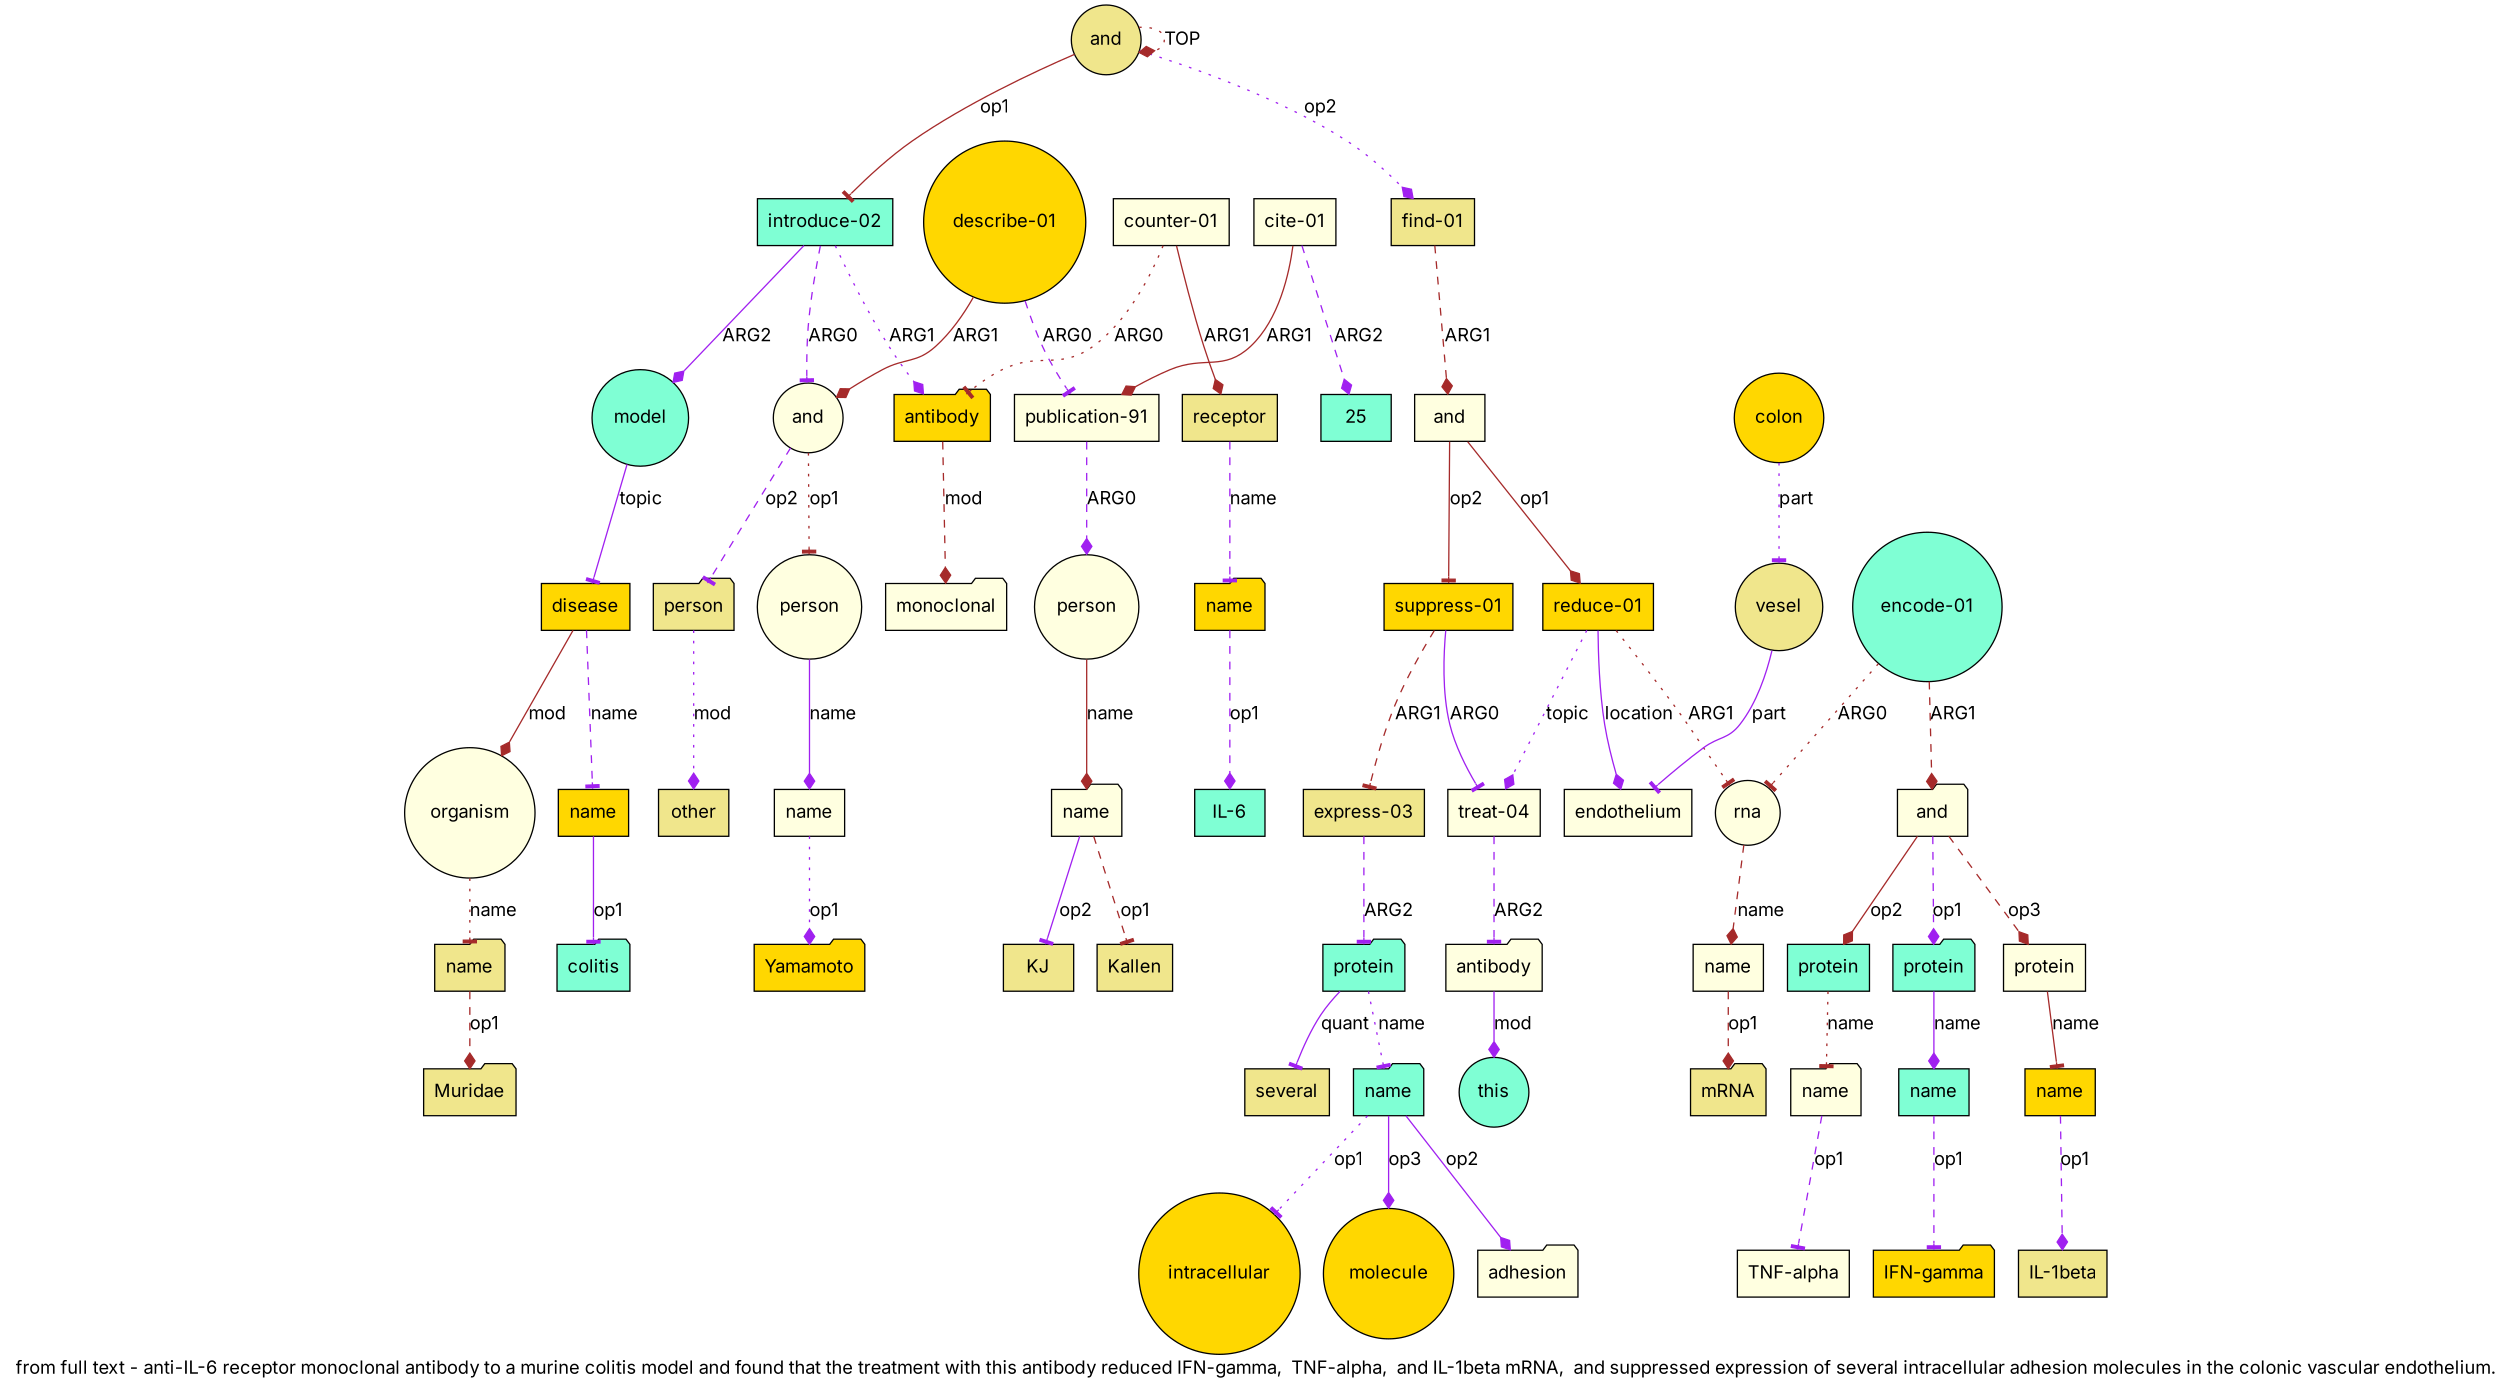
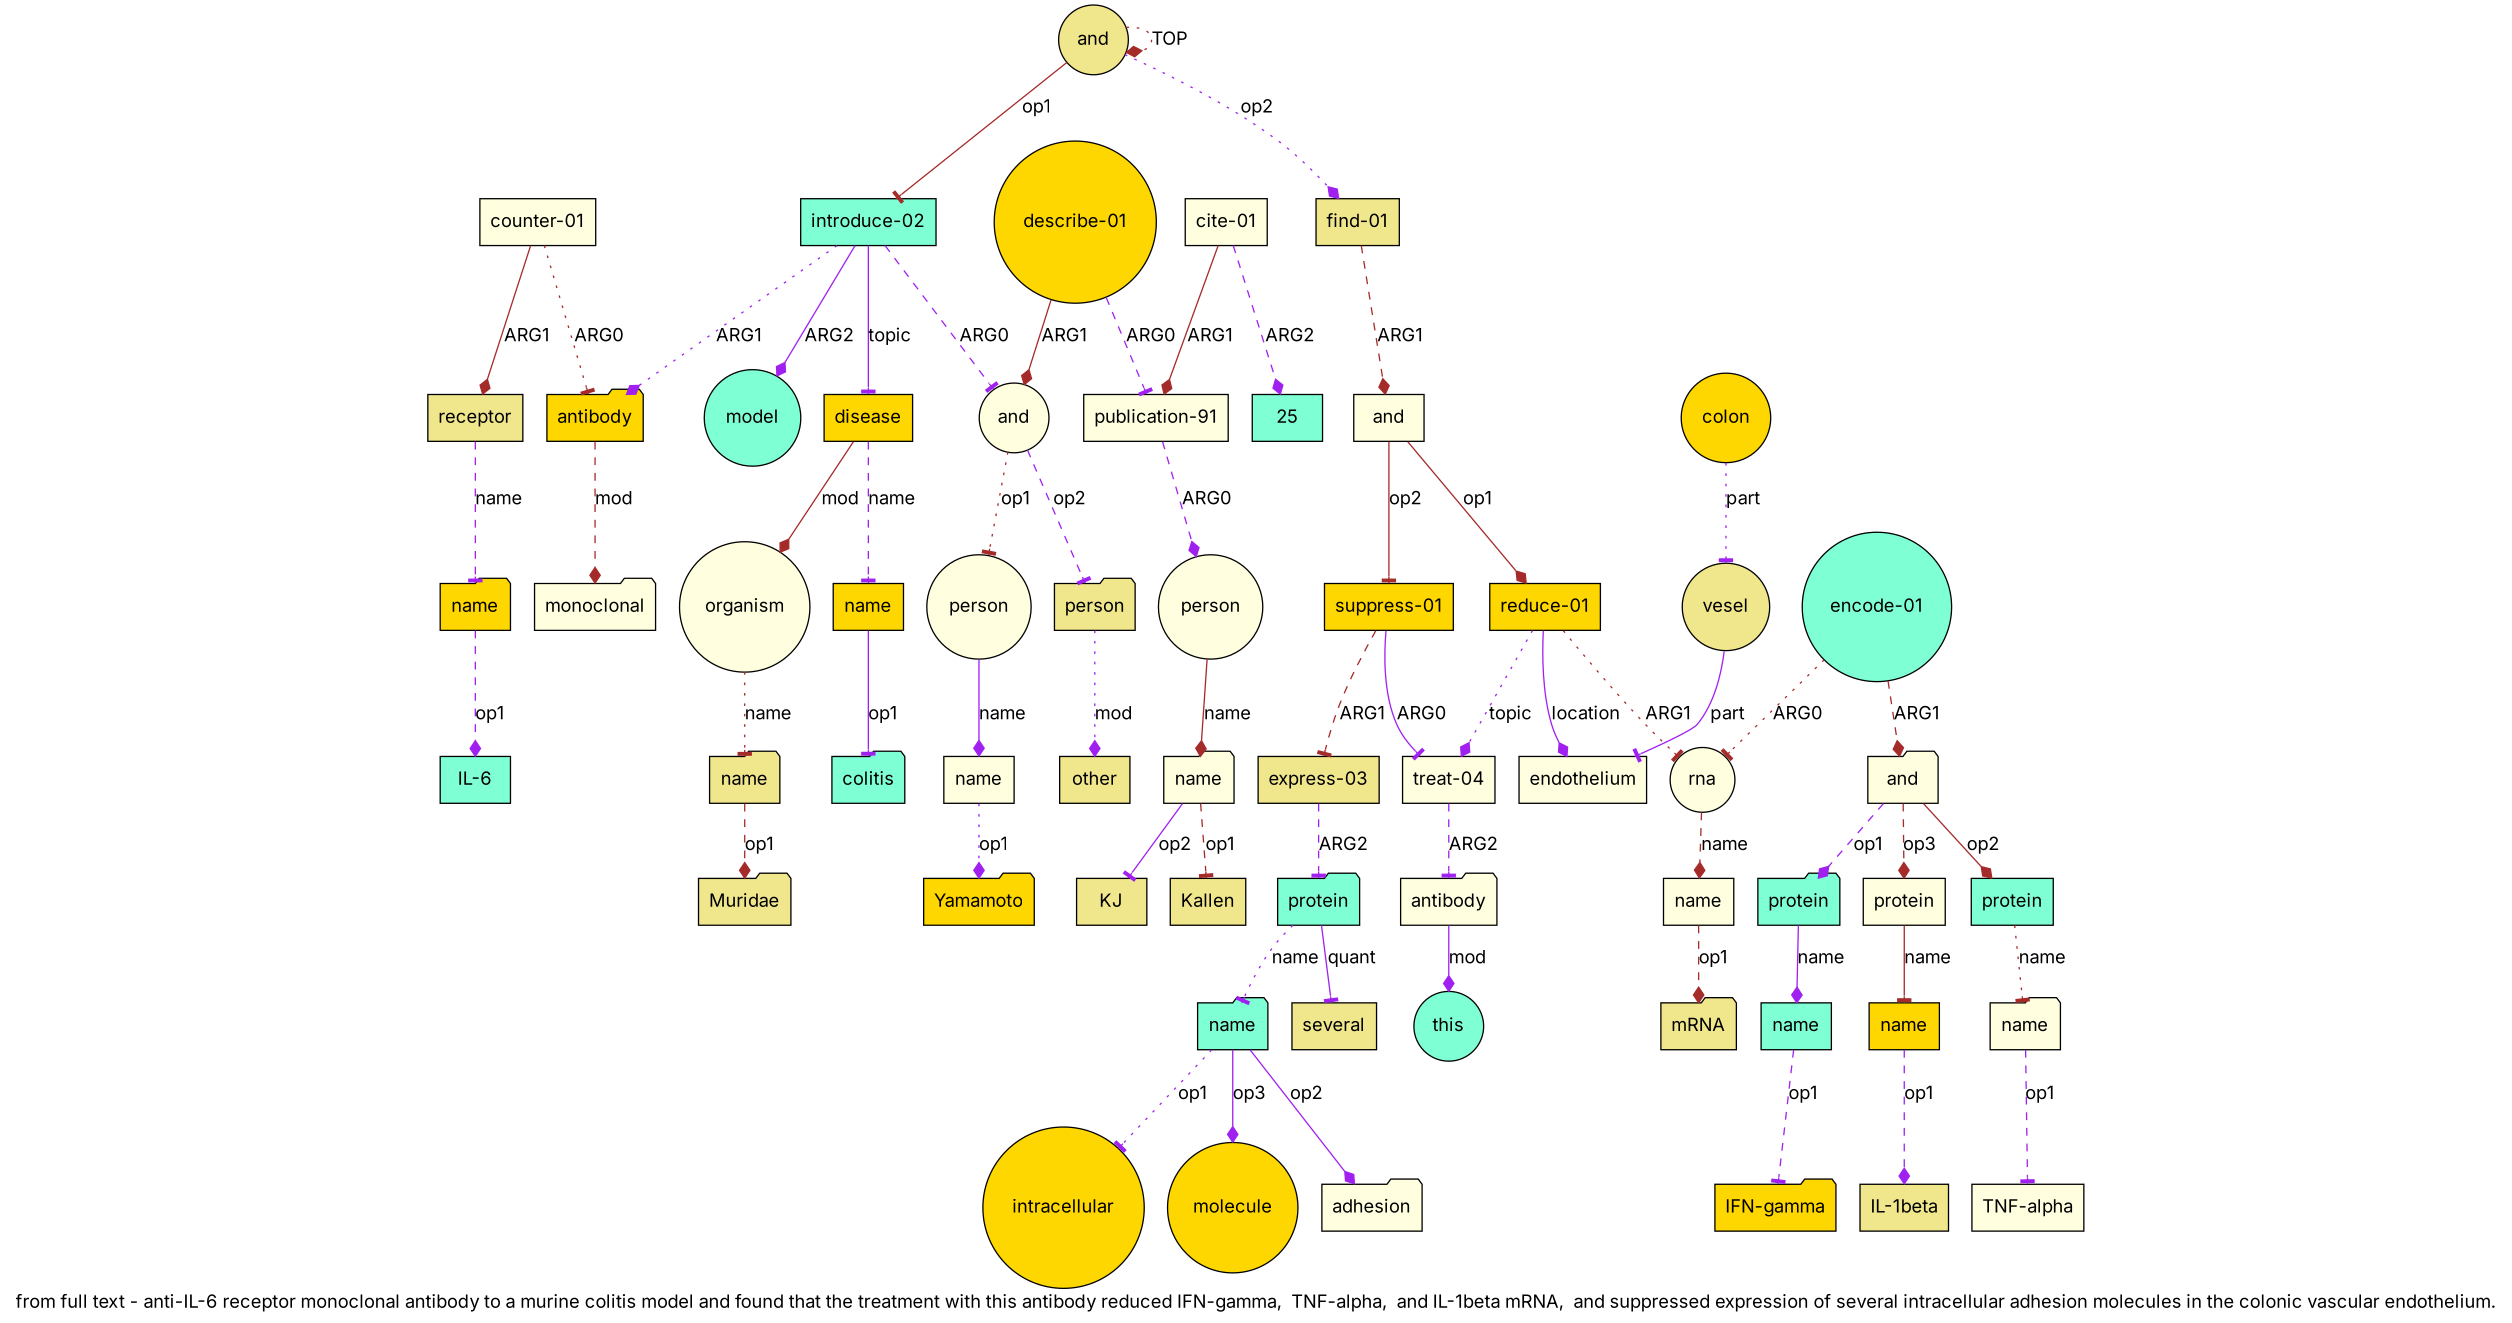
(611, 521) -> (868, 316)
